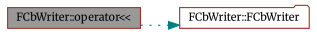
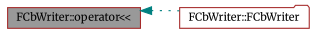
(154, 25) -> (166, 11)
